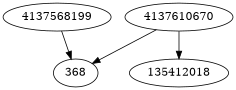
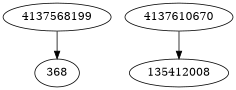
(128, 45) -> none
(179, 73) -> (179, 73)
